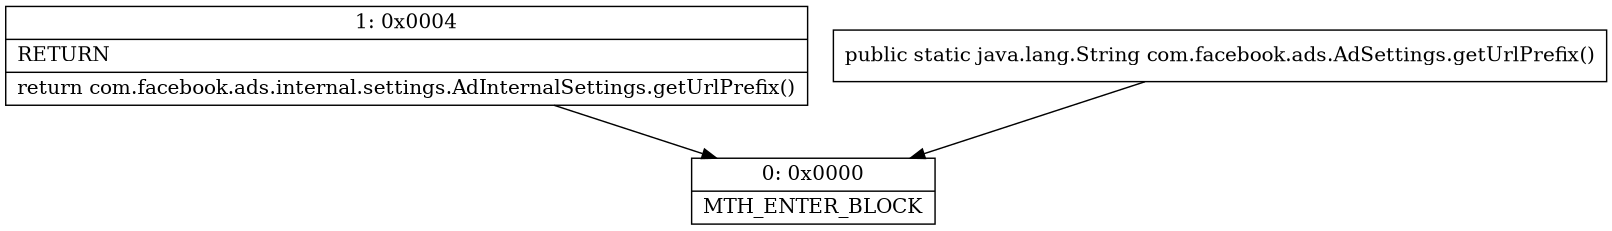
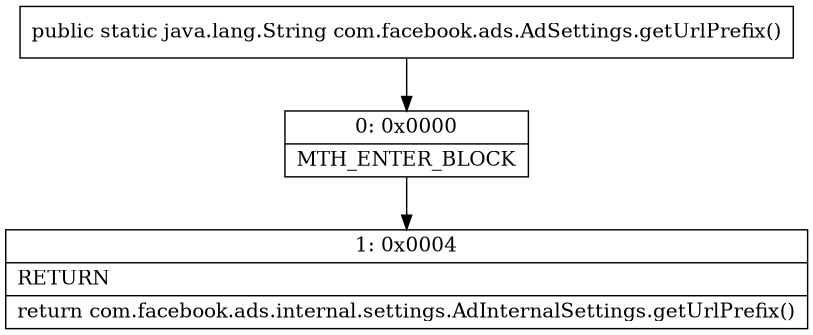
(628, 129) -> (407, 196)
